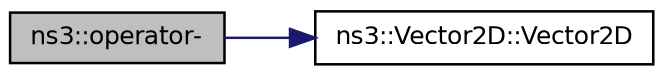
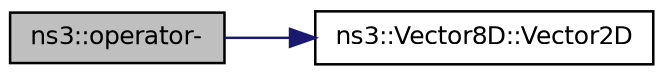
(484, 38) -> (484, 38)
